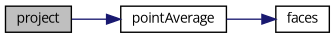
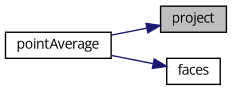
(89, 19) -> (129, 32)
